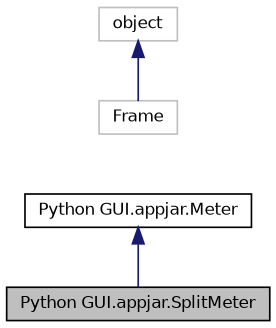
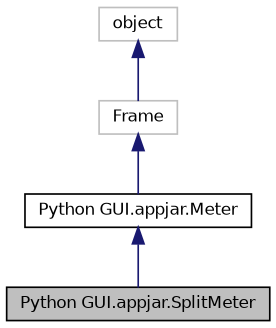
none -> (138, 173)
